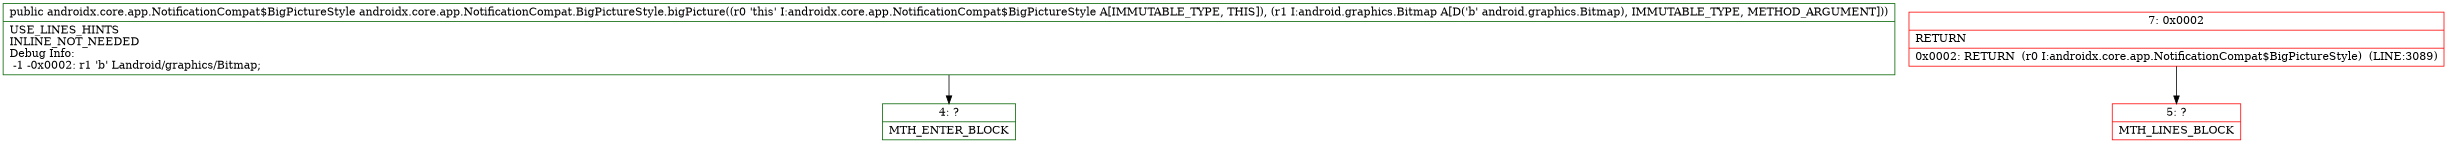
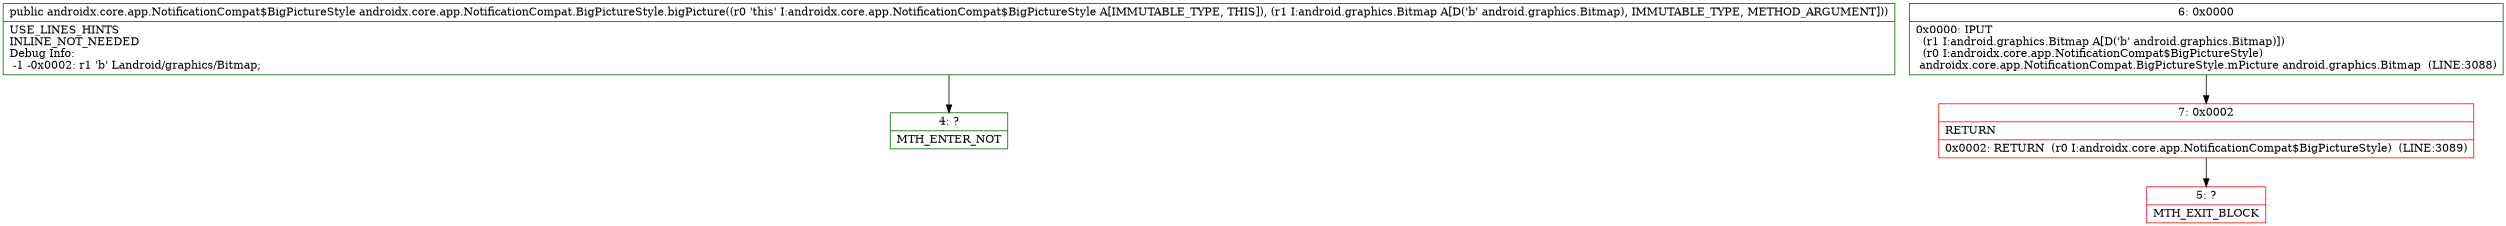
none -> (2206, 39)
(949, 130) -> (949, 139)
(2176, 130) -> (2206, 213)
